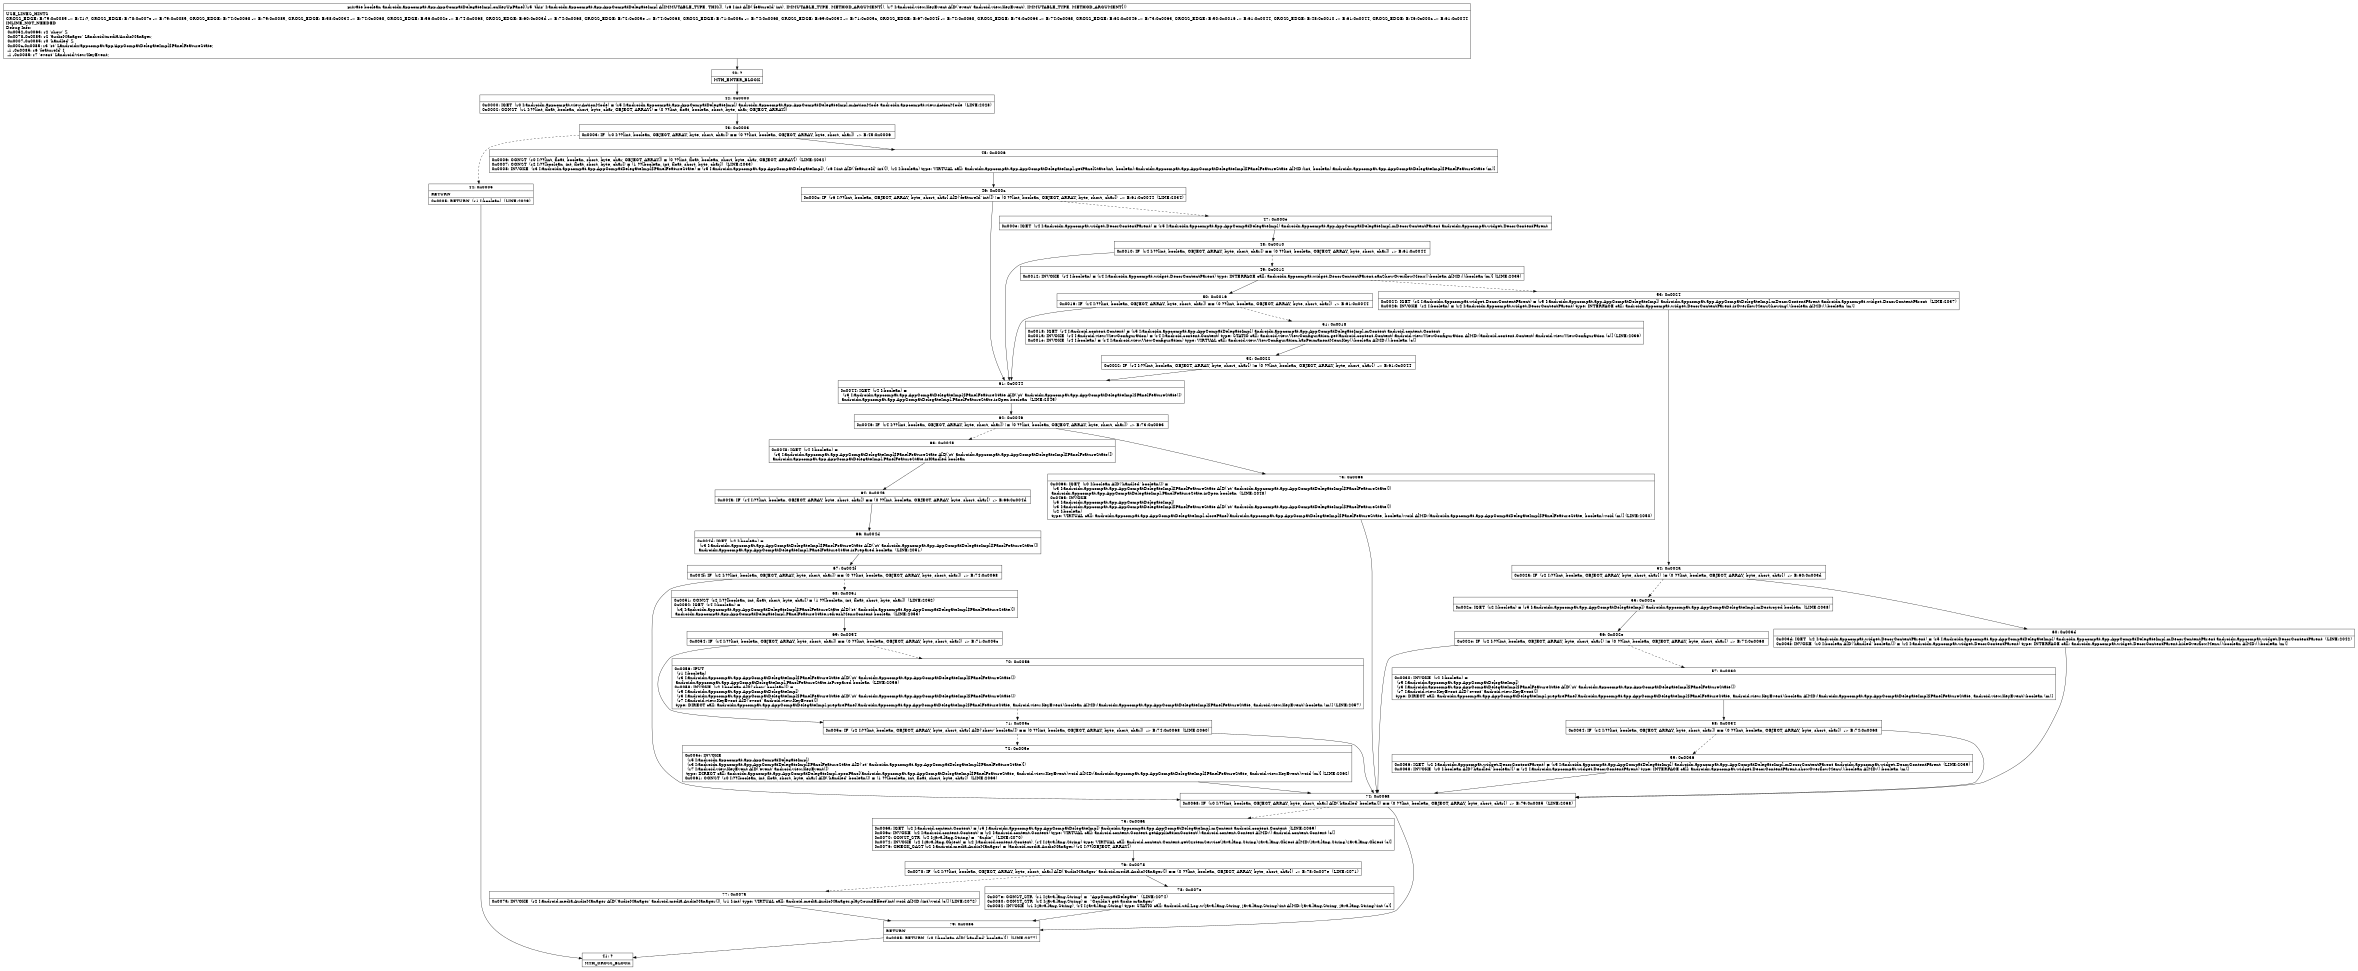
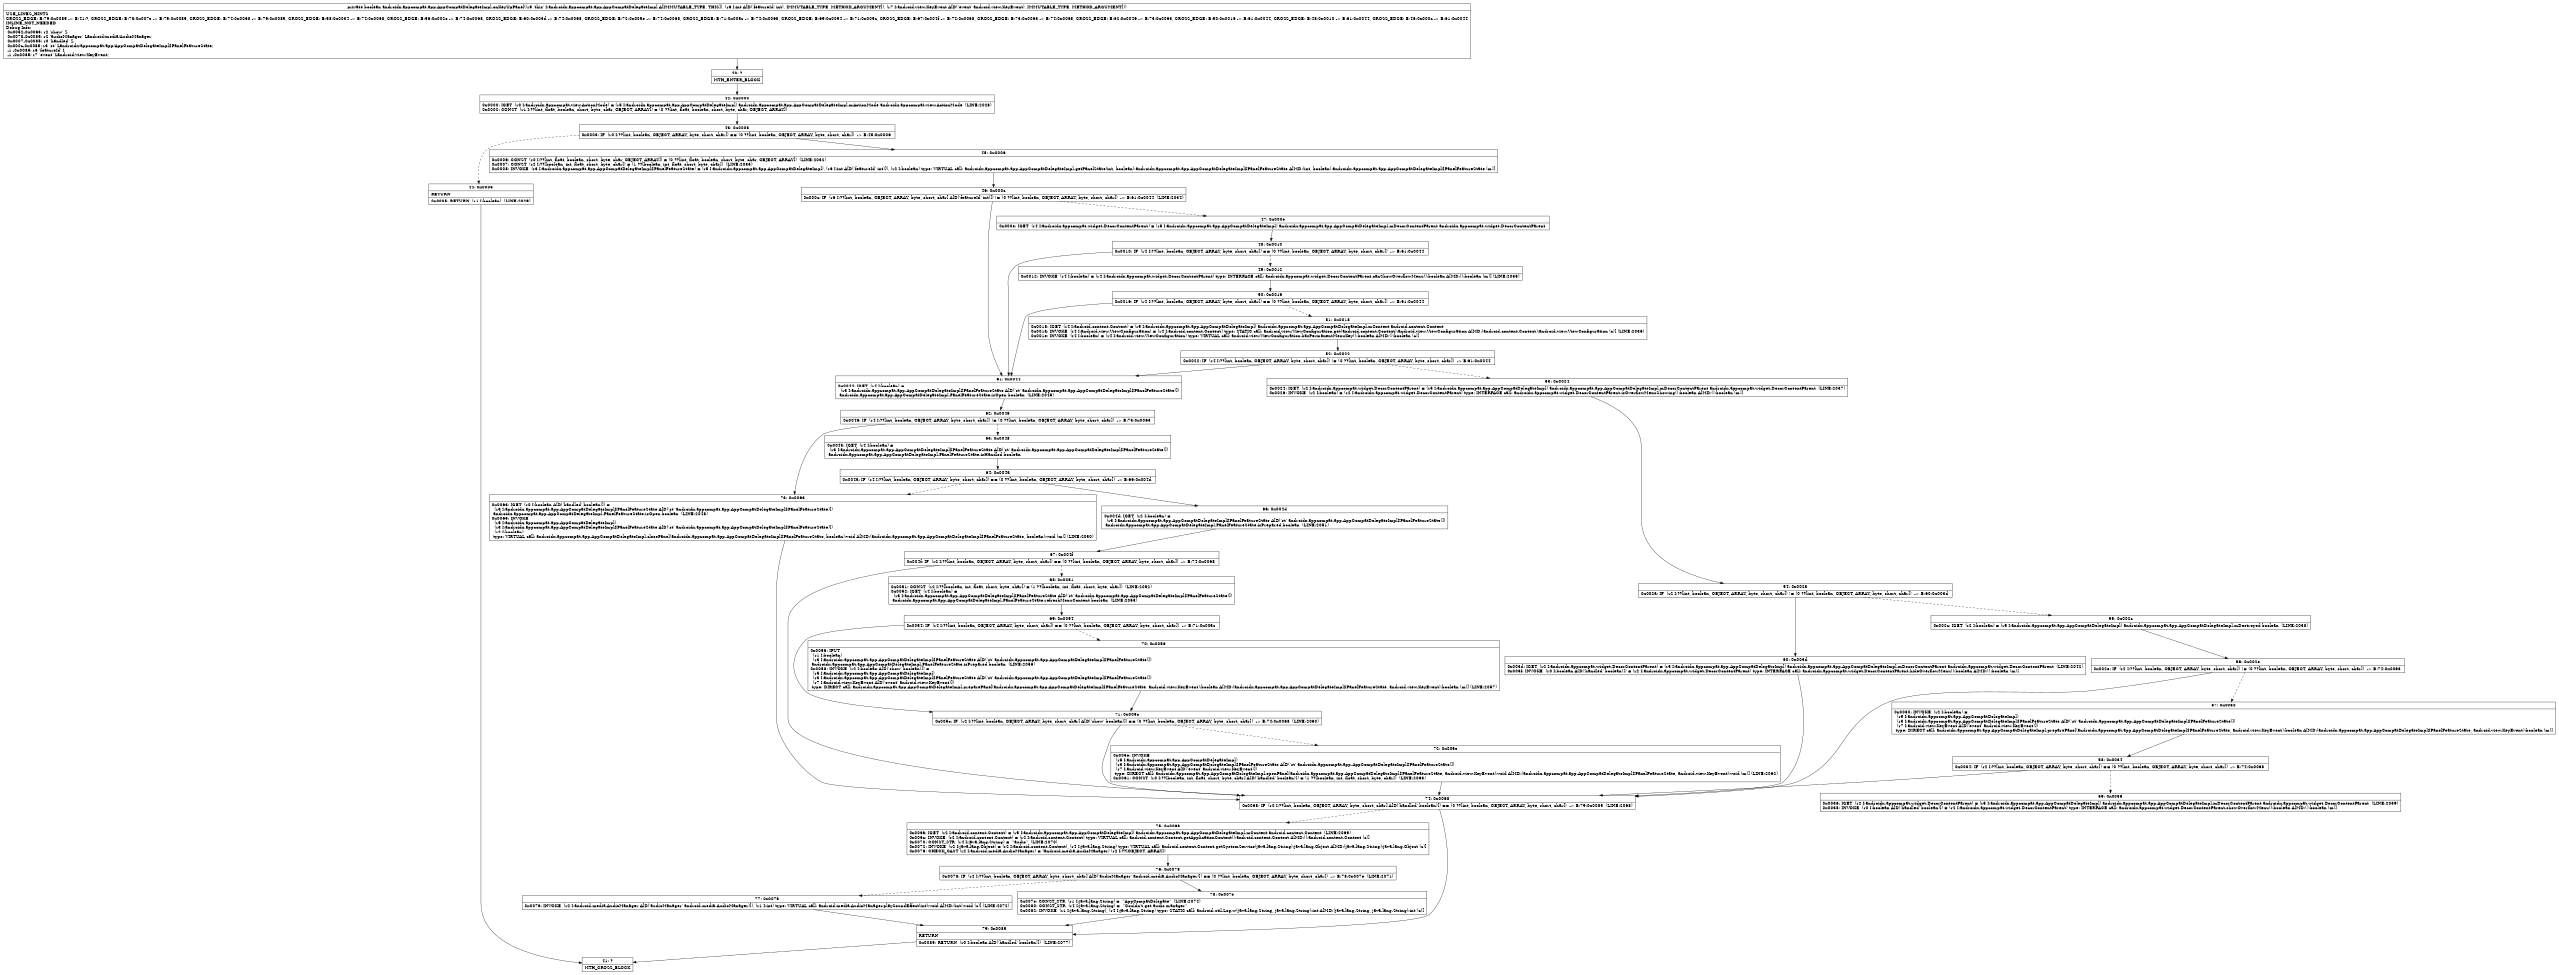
(1452, 286) -> (1437, 371)
none -> (937, 489)
(1070, 498) -> (512, 519)
(1018, 713) -> (1136, 700)
(1522, 783) -> none
